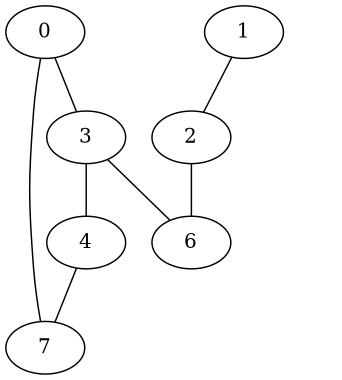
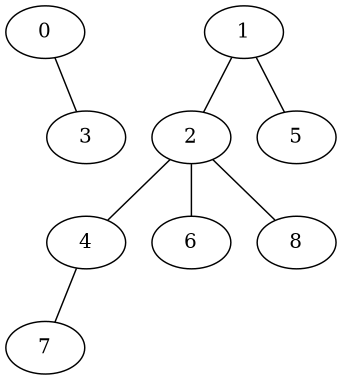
none -> (297, 137)
(30, 190) -> none
(86, 190) -> (139, 190)
(139, 190) -> none
none -> (297, 243)
